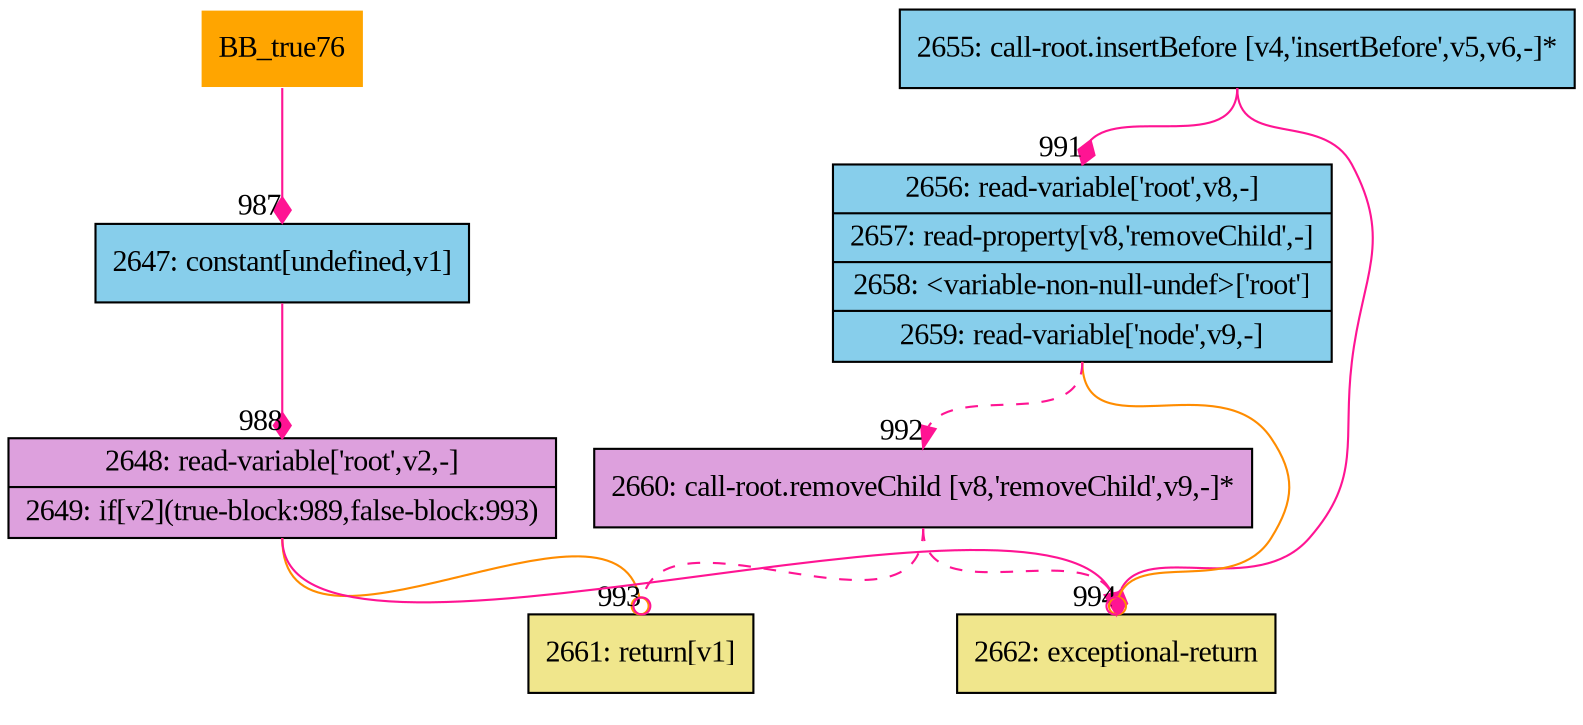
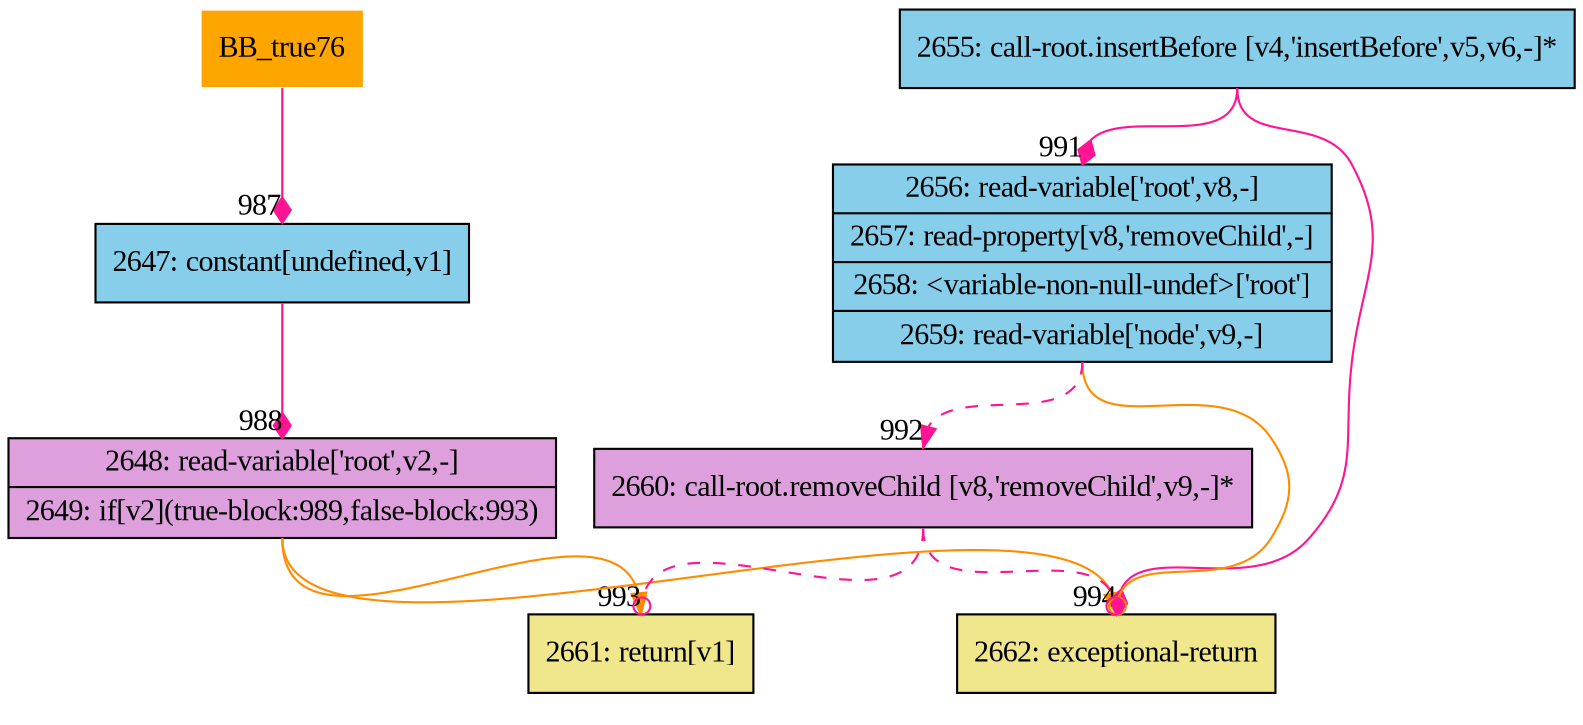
(453, 578) -> (453, 578)
(603, 588) -> (603, 588)
